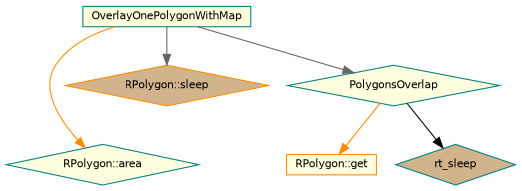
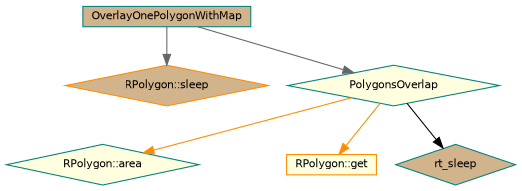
(167, 17) -> (167, 17)
(53, 71) -> (252, 124)
